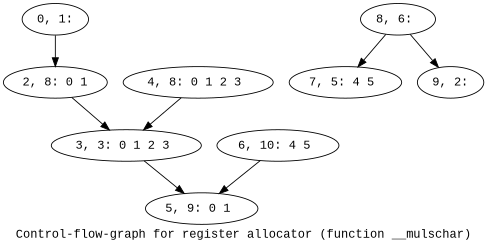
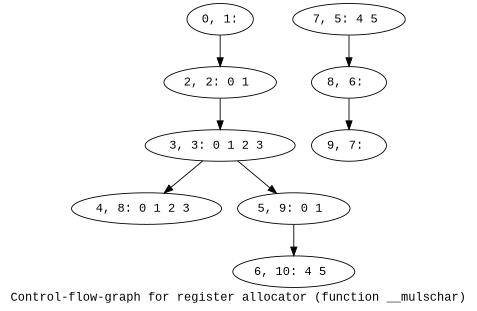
(375, 47) -> (349, 47)
(55, 82) -> (220, 82)
(451, 82) -> (349, 145)
(166, 111) -> (187, 174)
(243, 174) -> (294, 236)
